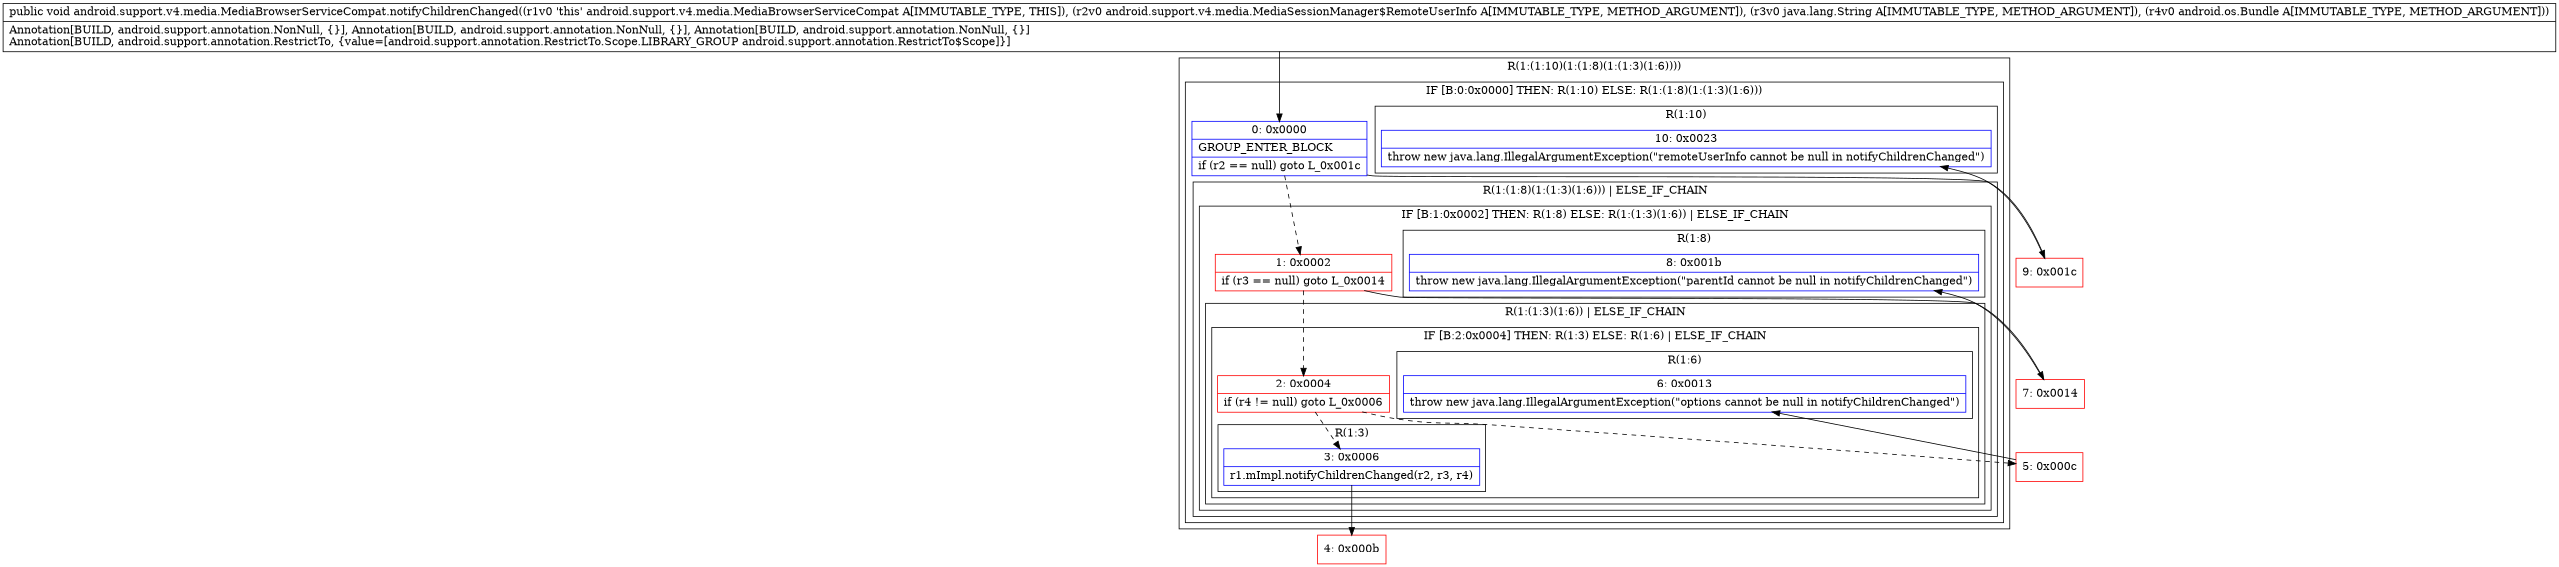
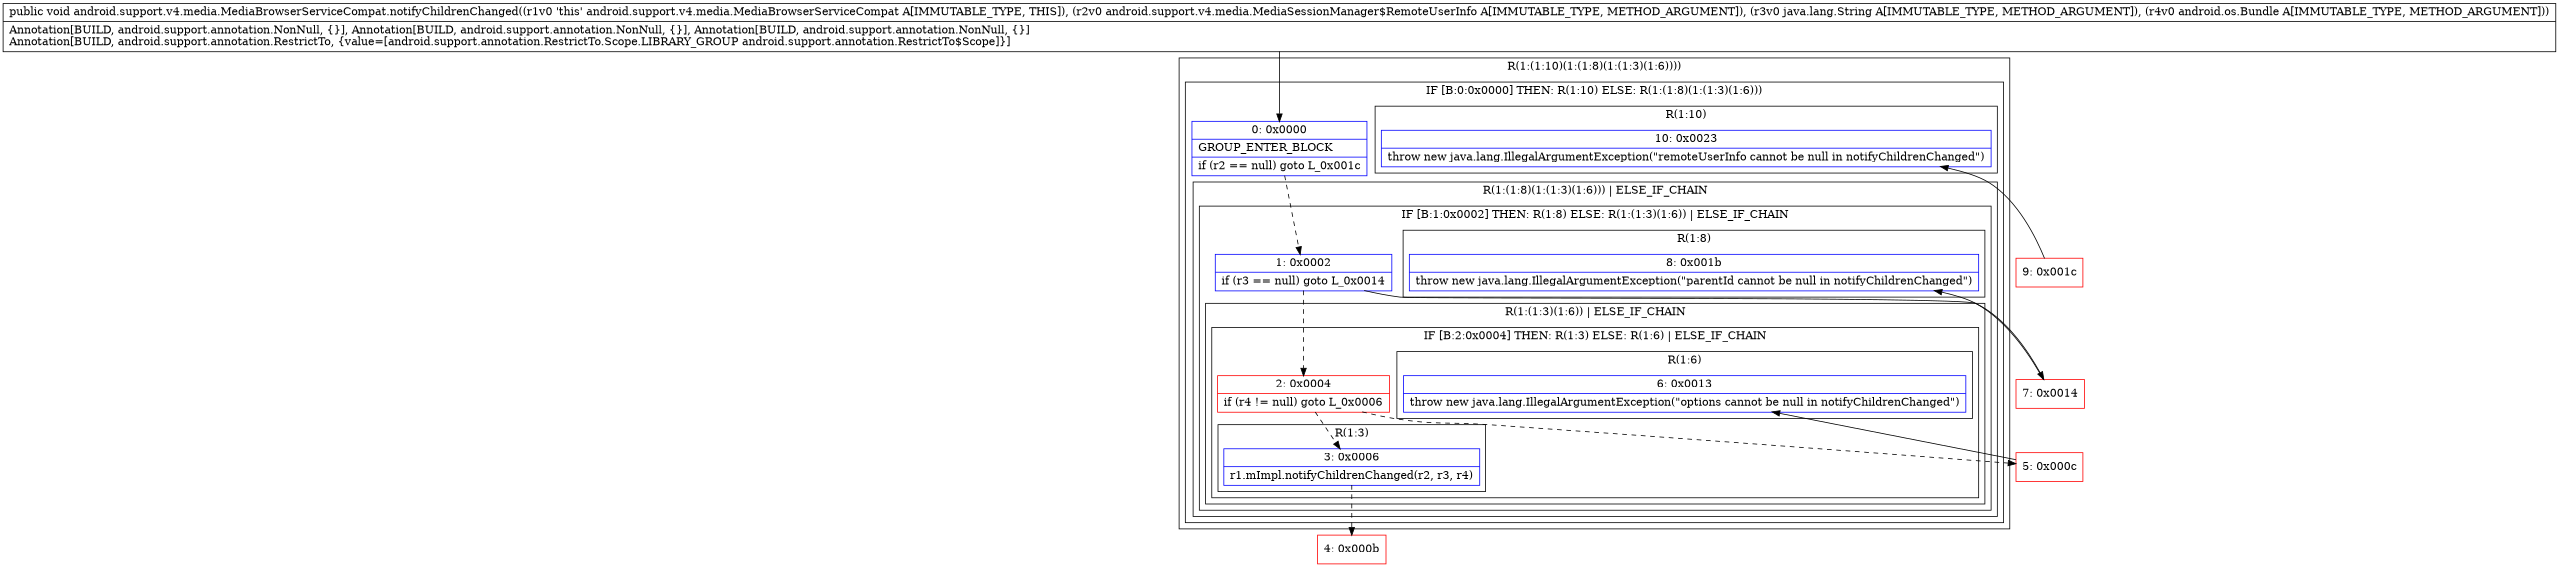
(1722, 177) -> none
(1304, 273) -> (1304, 273)
(1352, 506) -> (1352, 506)
